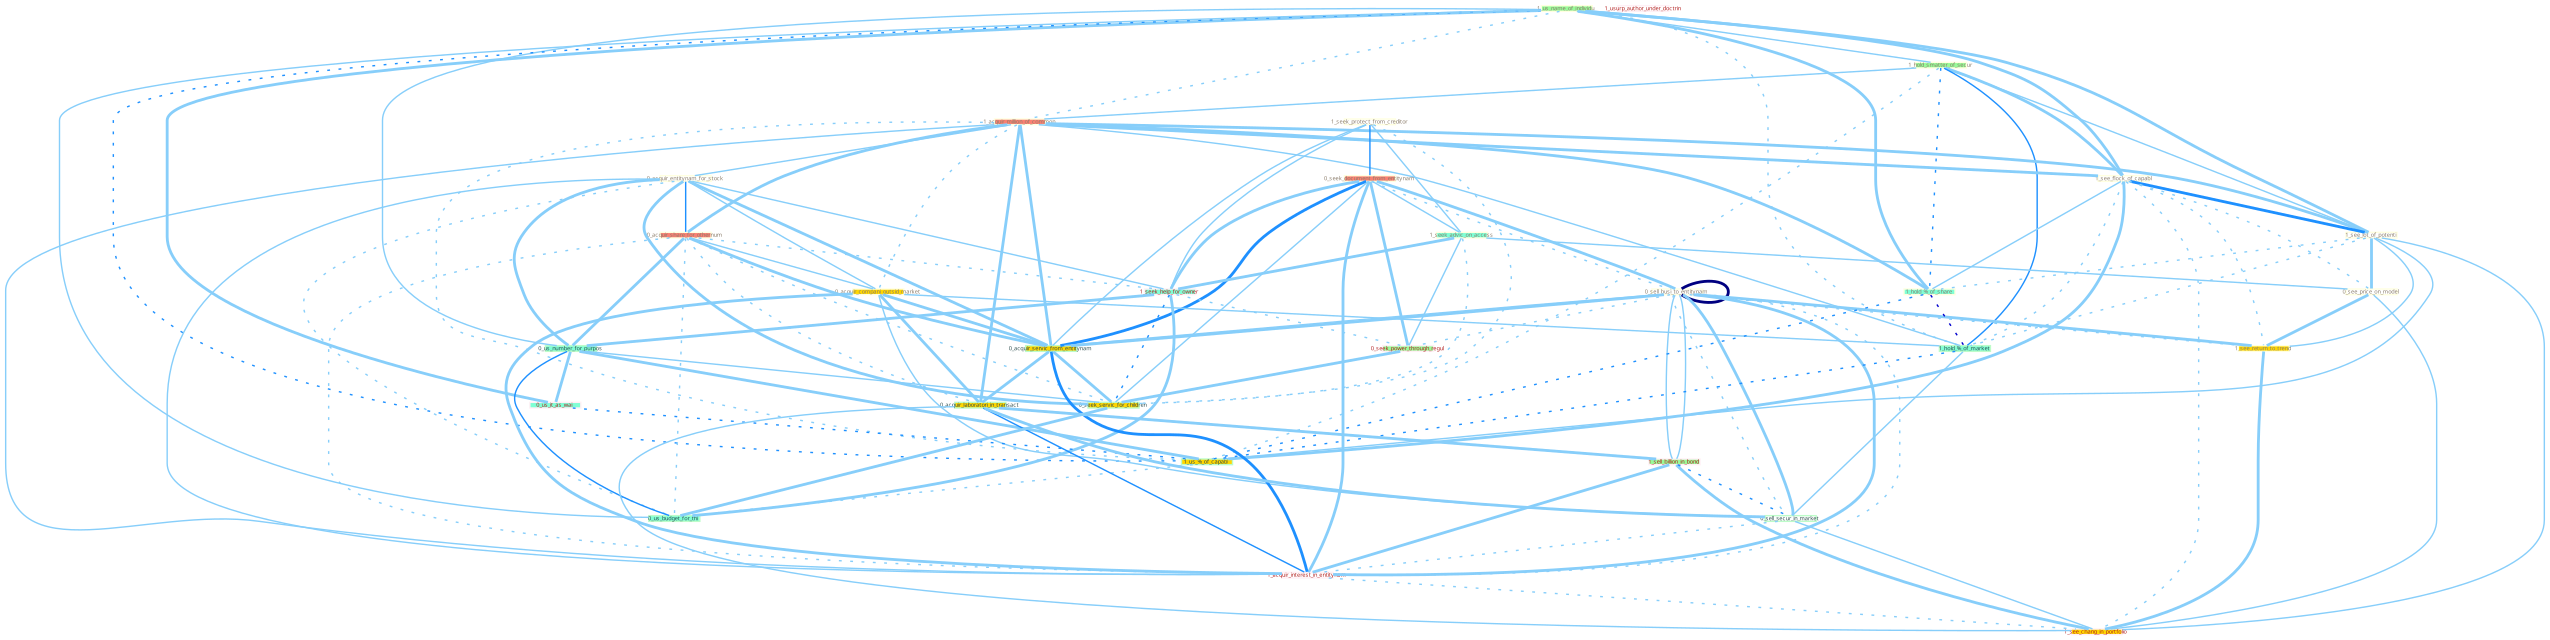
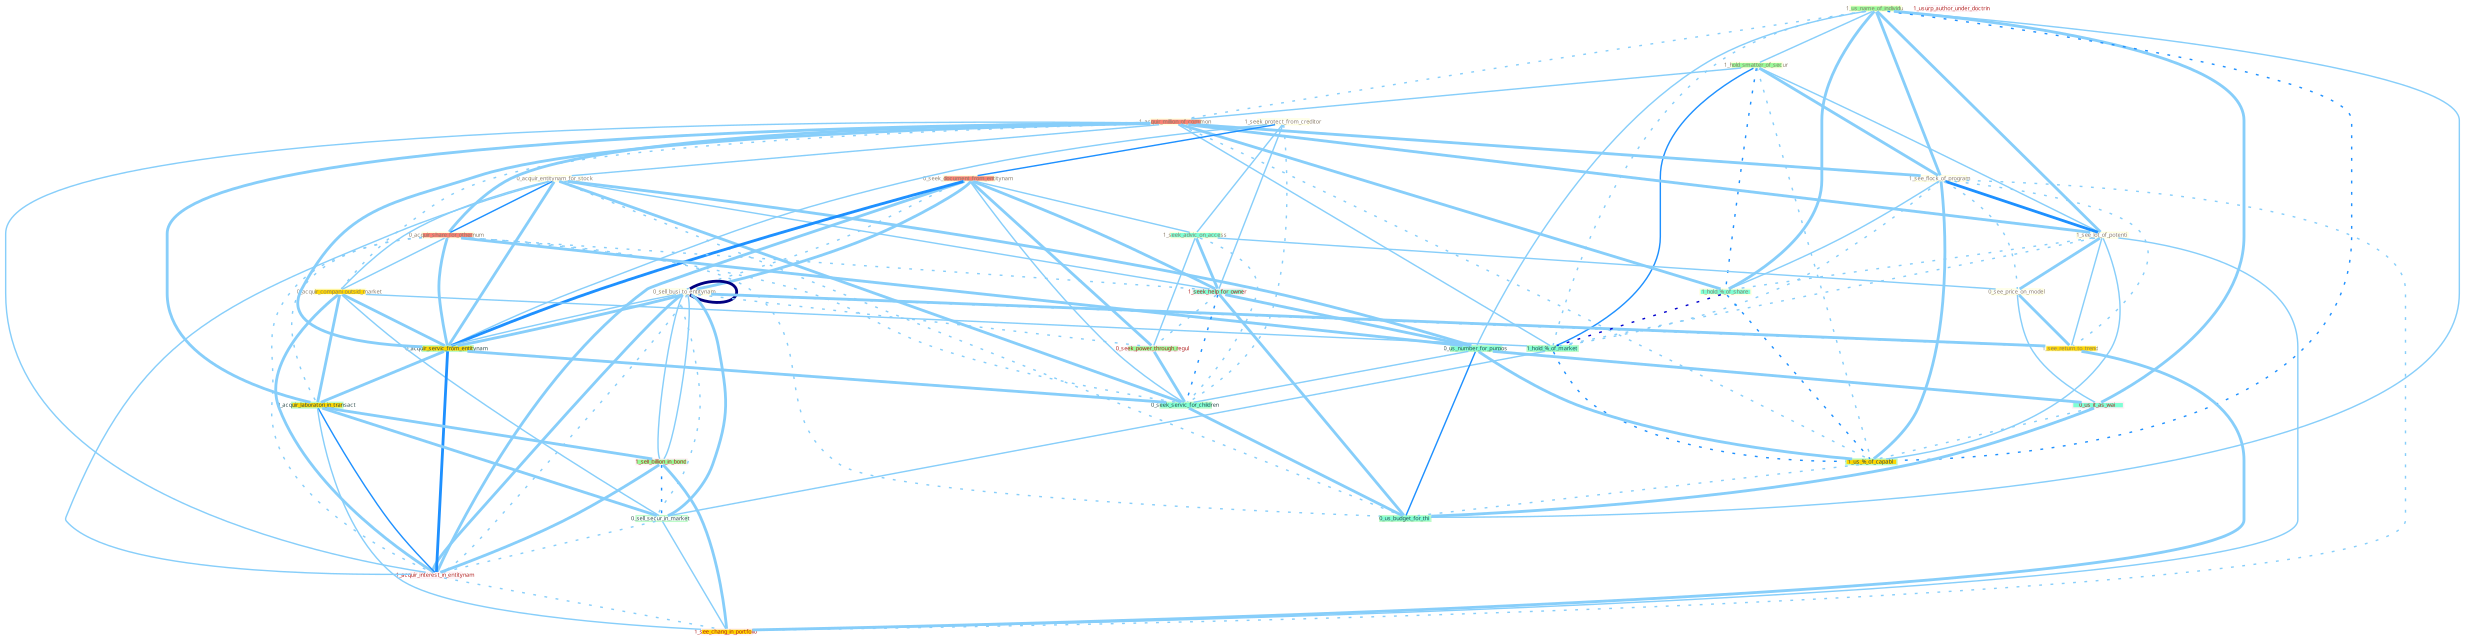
(2124, 178) -> (1941, 178)
(1114, 405) -> (1186, 405)
(881, 434) -> (1985, 433)
none -> (1767, 488)
(2402, 561) -> (2040, 360)
